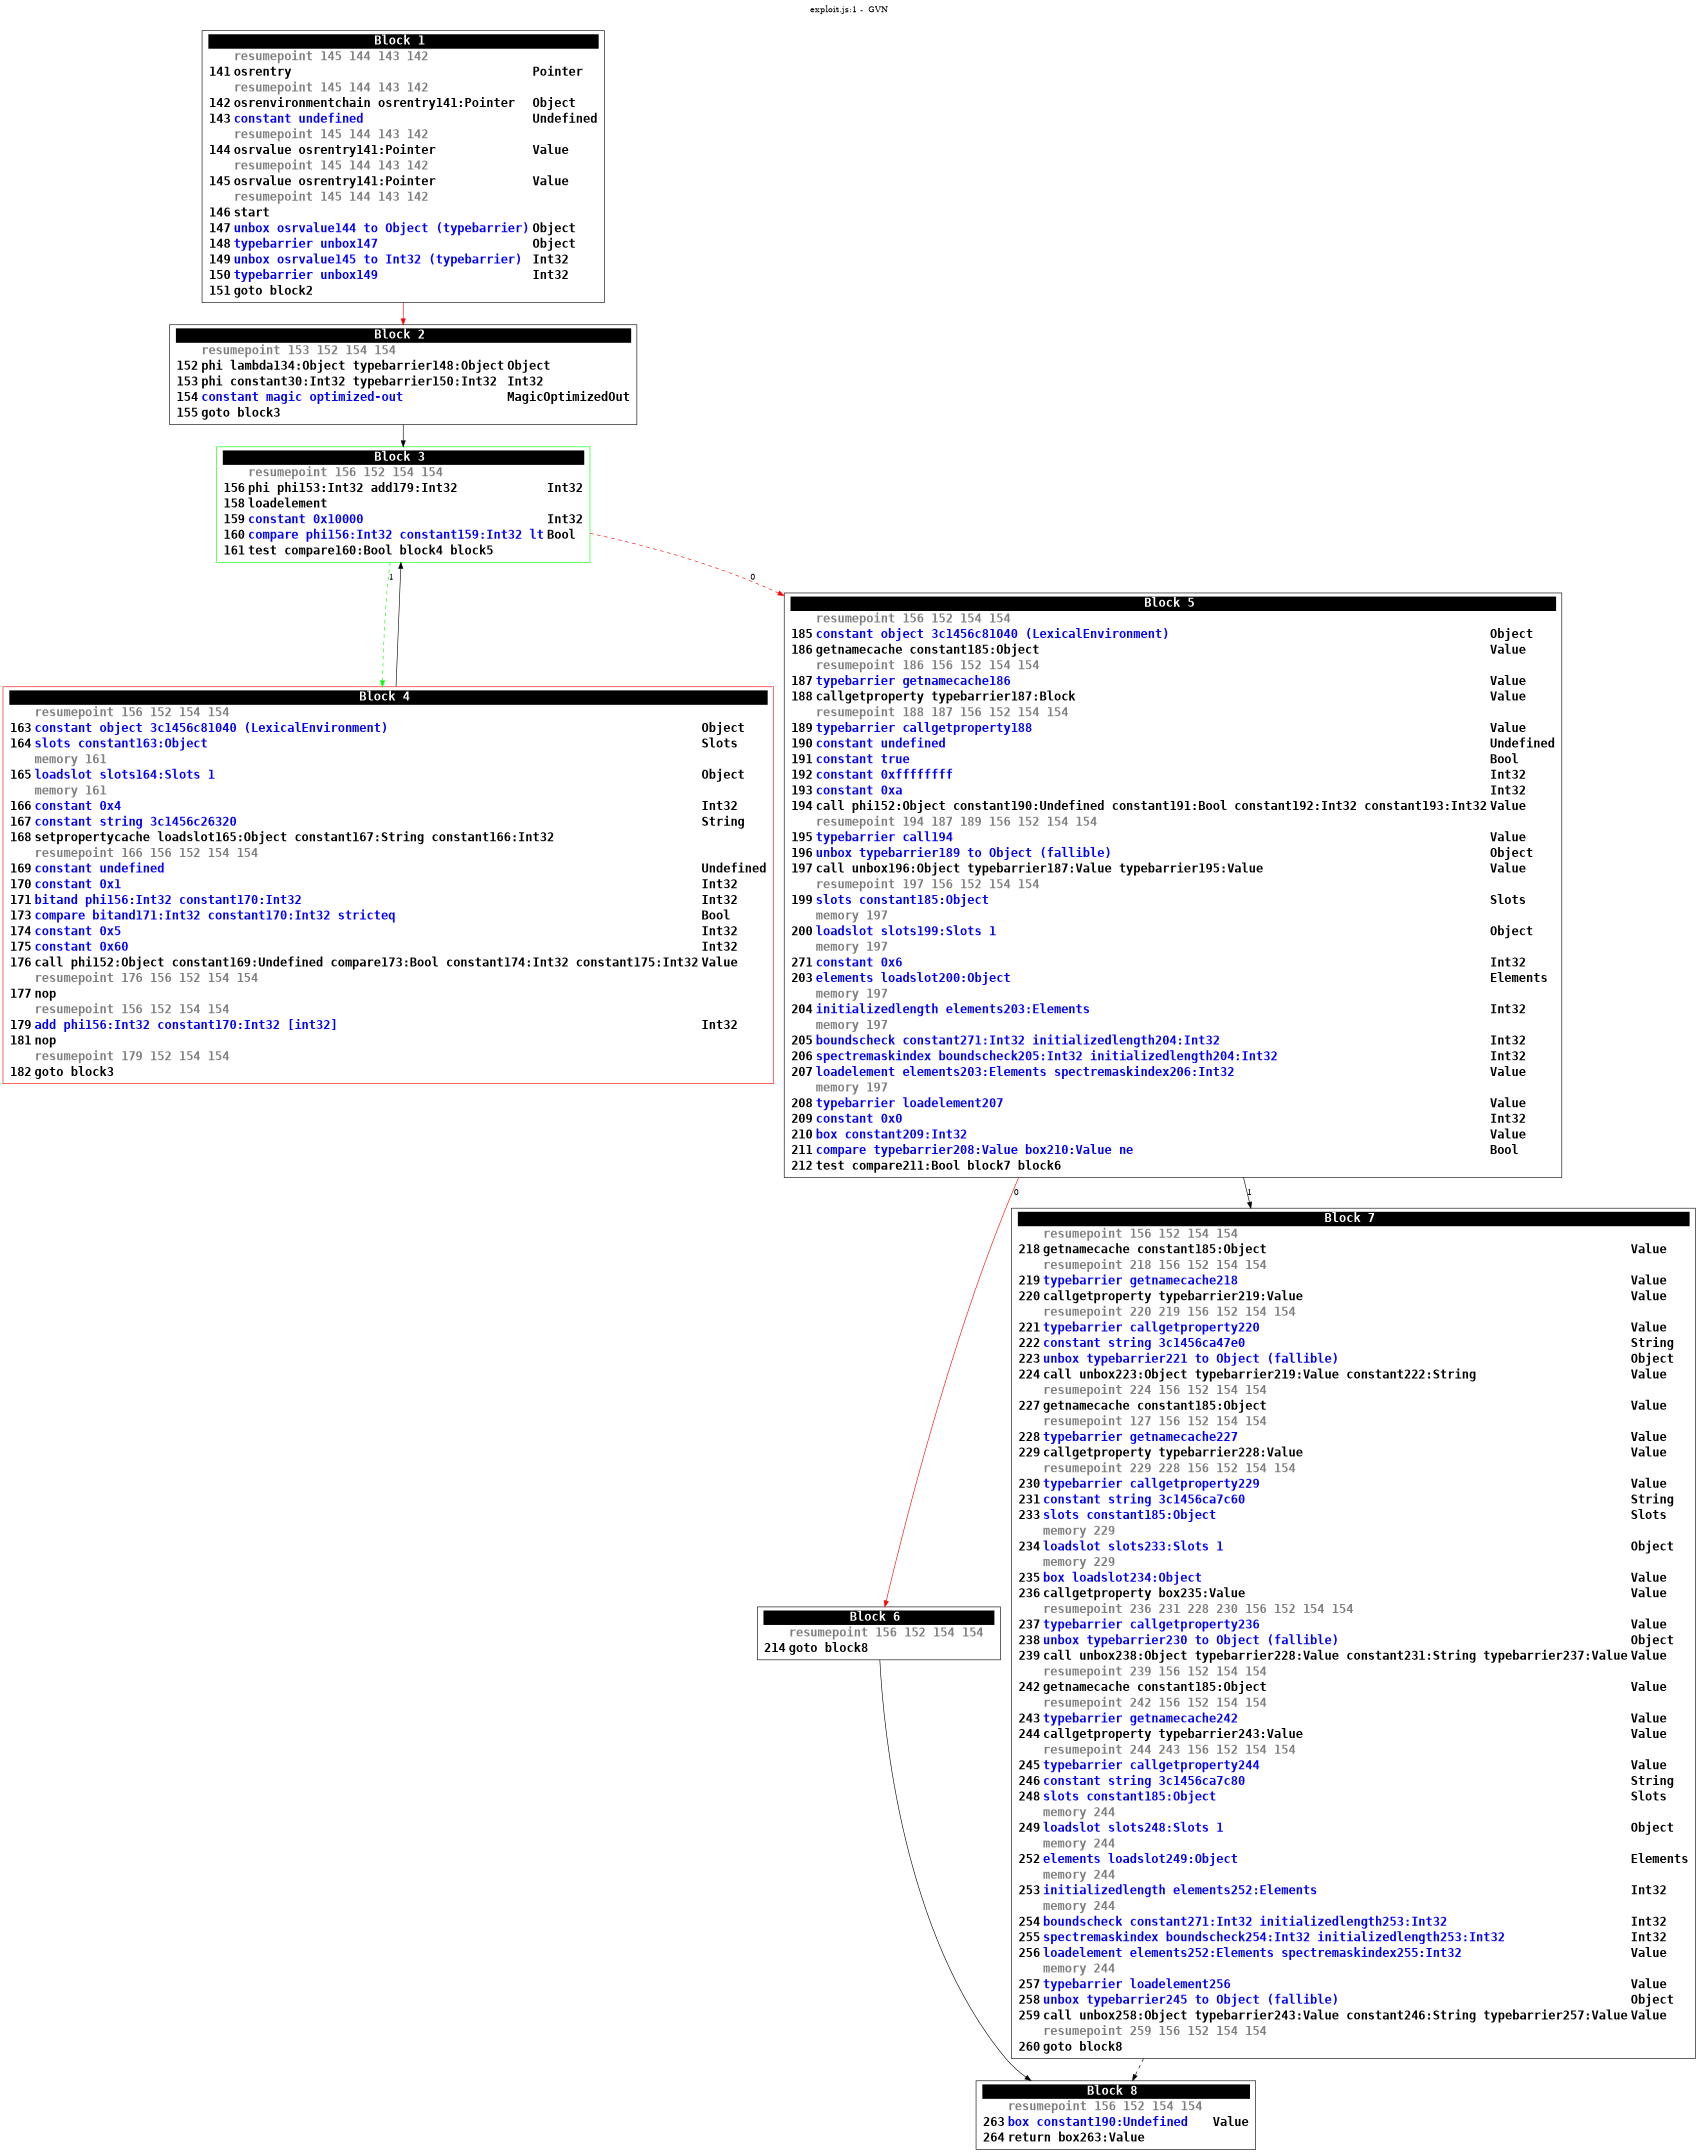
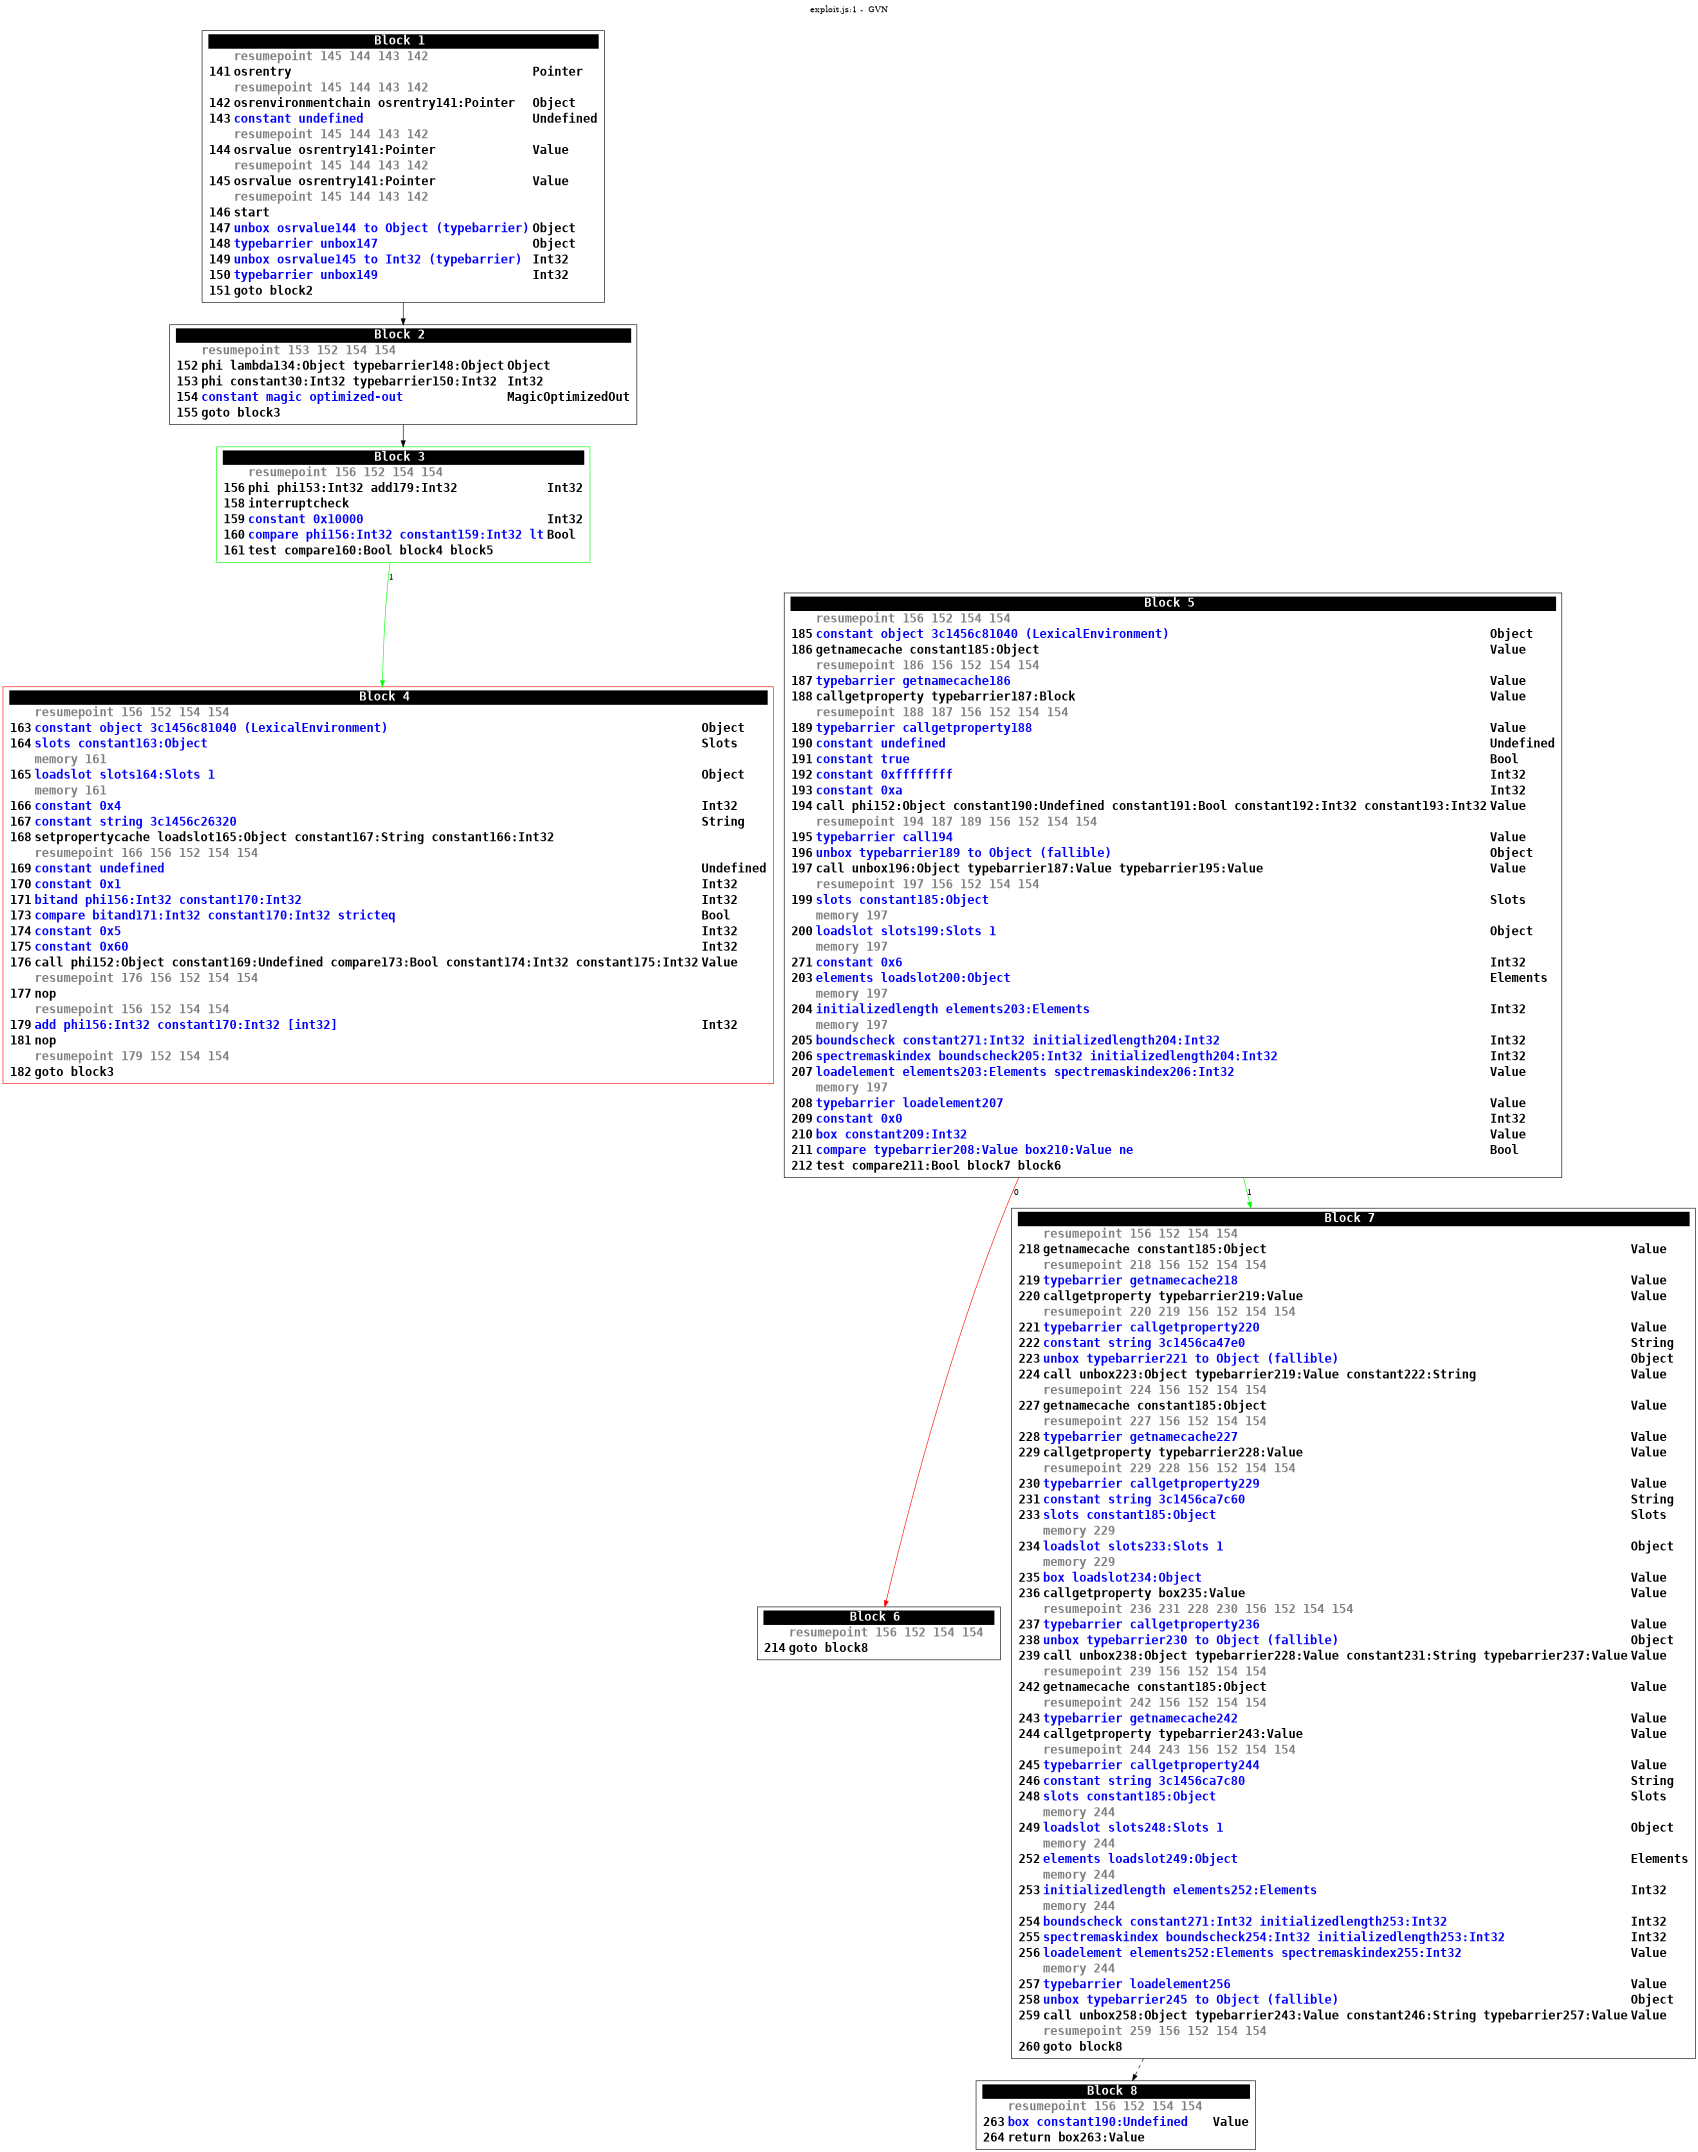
(403, 311) -> (403, 311)
(288, 504) -> (299, 504)
(686, 558) -> none
(385, 621) -> (385, 621)
(398, 628) -> none
(1246, 1190) -> (1246, 1190)
(1159, 1422) -> (1159, 1422)
(918, 1882) -> none
